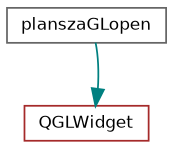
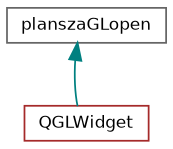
(98, 66) -> (75, 83)
